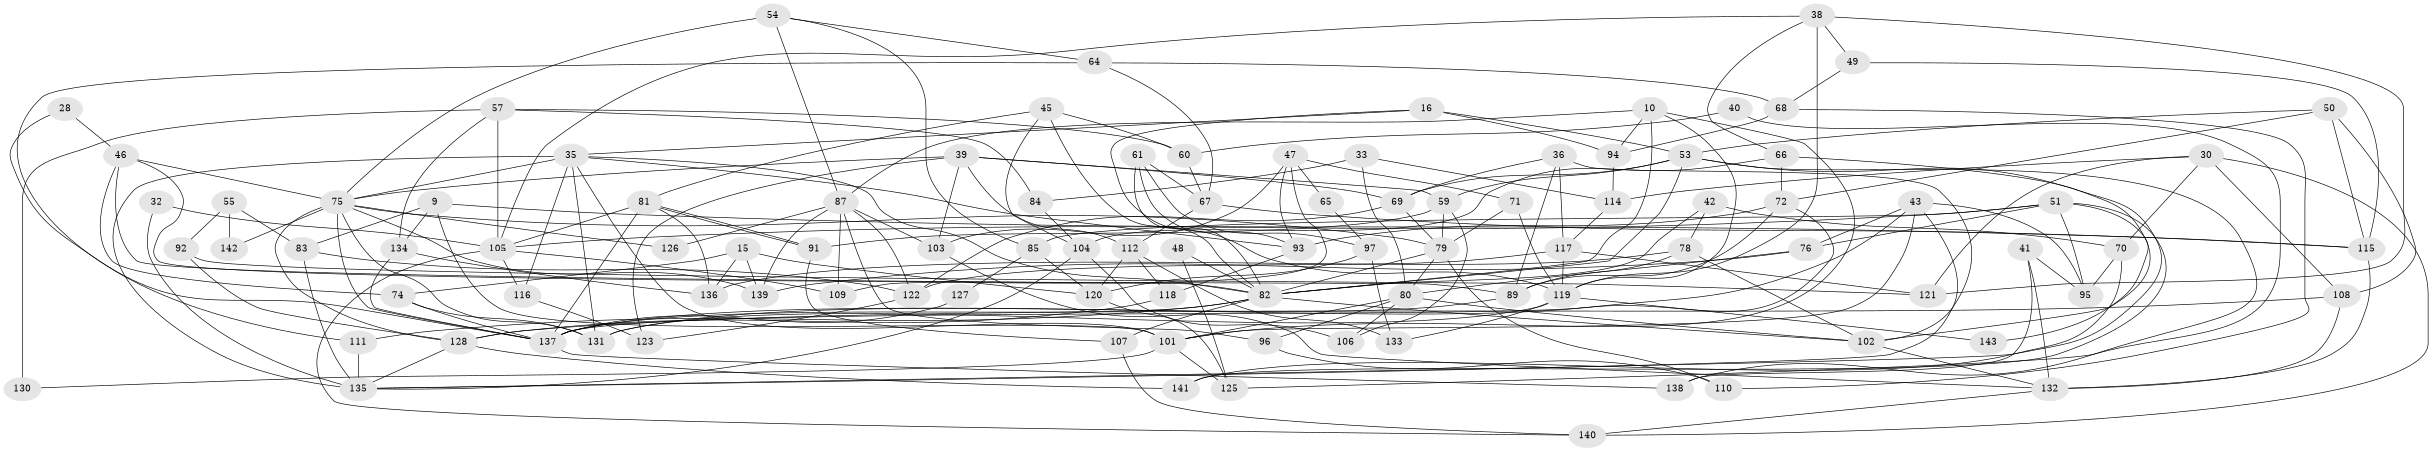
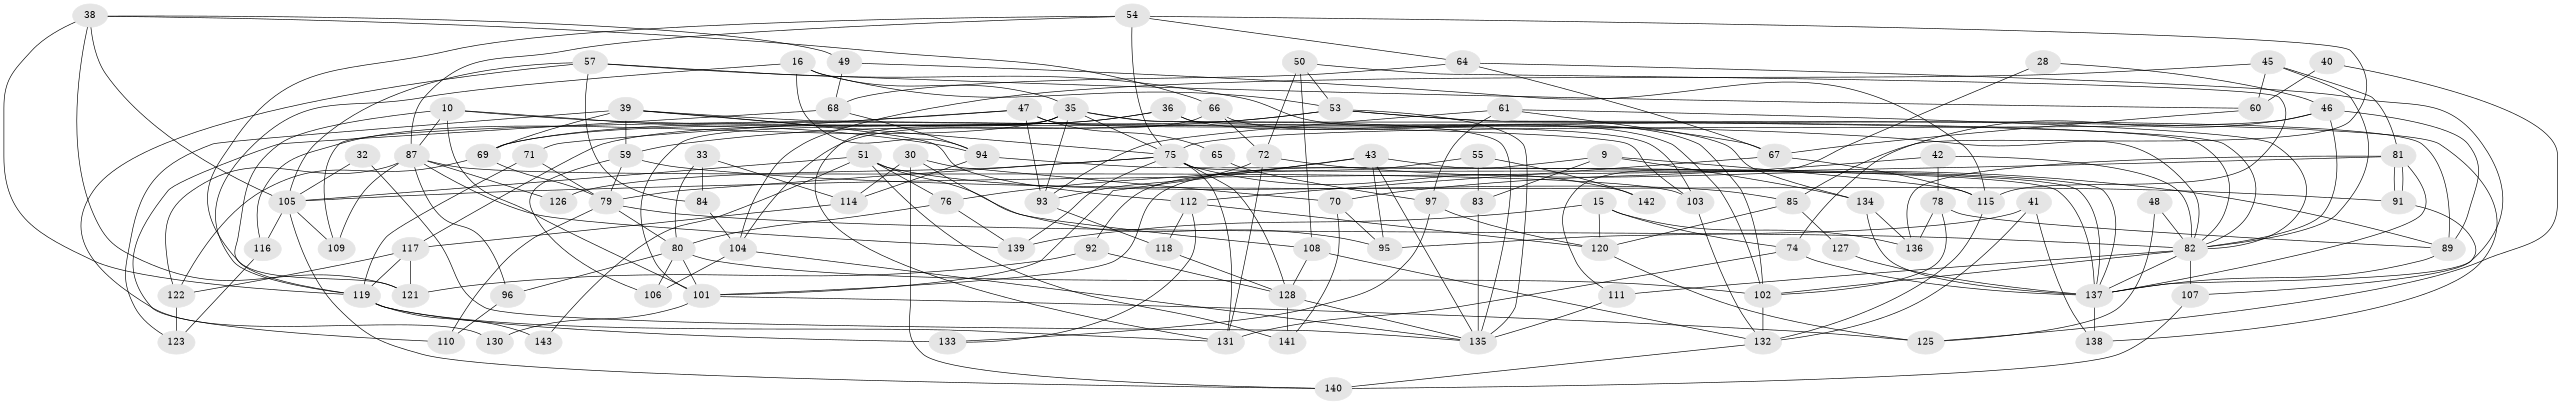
none -> (1581, 169)
(2037, 189) -> (511, 40)
(578, 270) -> none
